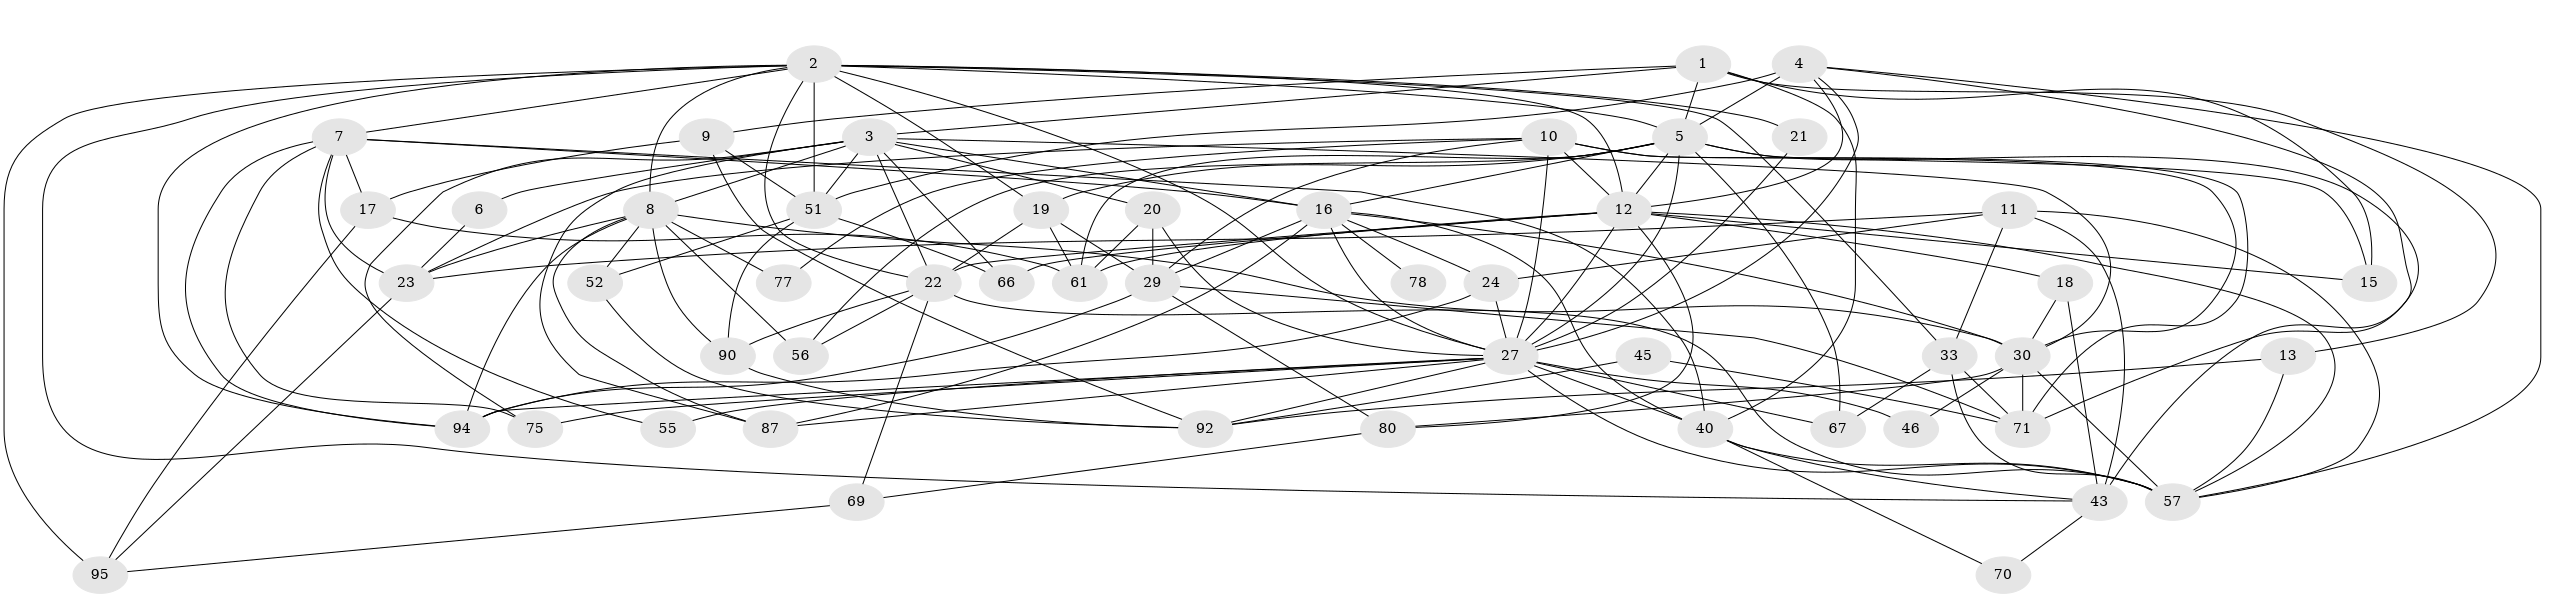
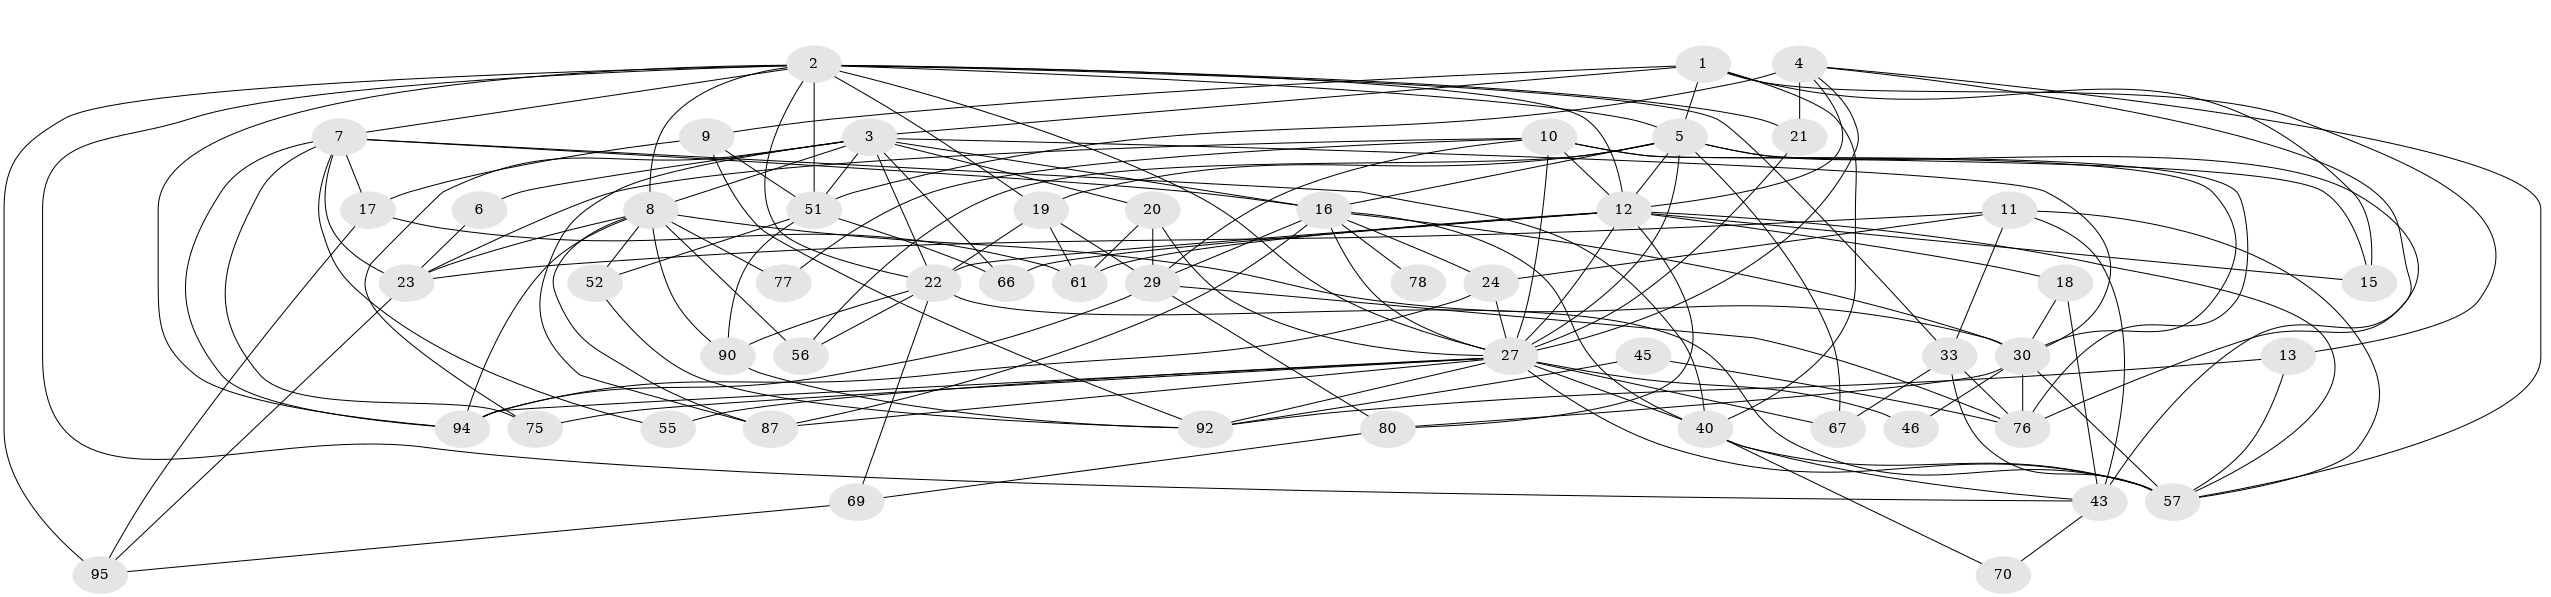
(1740, 101) -> (1800, 104)
(1310, 156) -> none
(2023, 429) -> (2023, 429)
